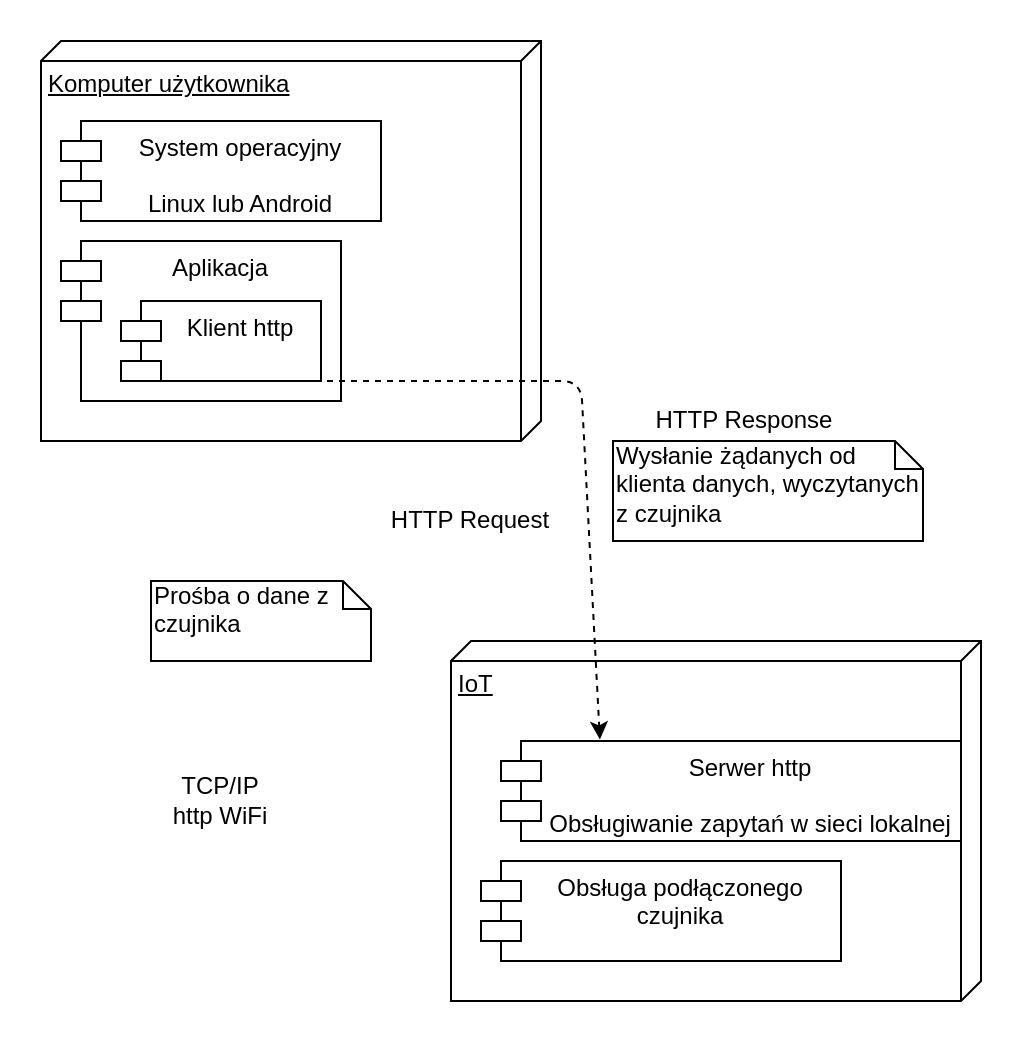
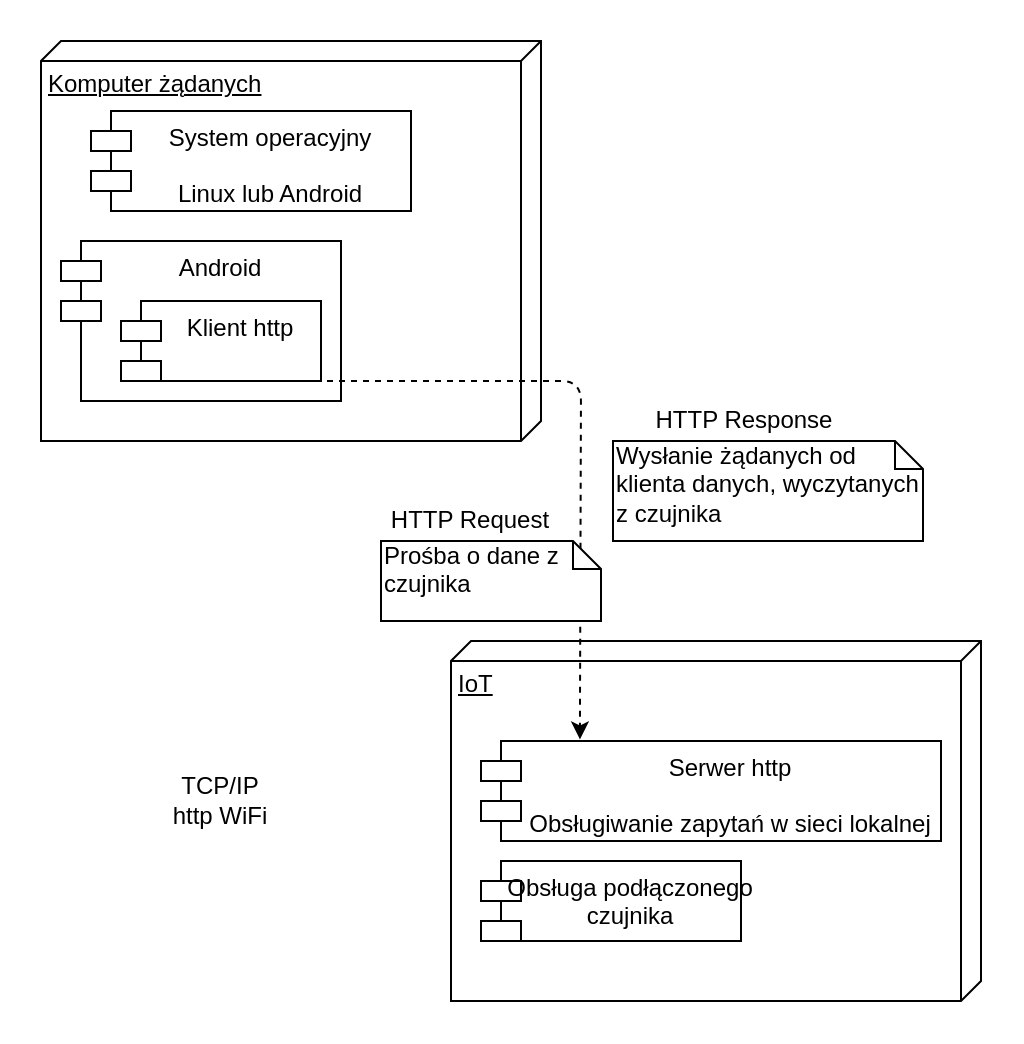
(177, 85) -> (160, 85)
(221, 171) -> (251, 161)
(220, 268) -> (220, 268)
(261, 621) -> (491, 581)
(731, 791) -> (711, 791)
(661, 911) -> (611, 901)
